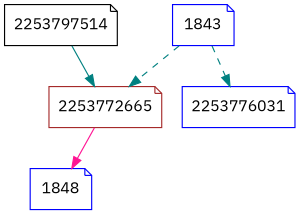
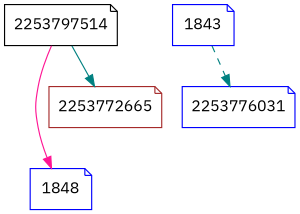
(159, 63) -> none
(86, 143) -> (36, 101)
